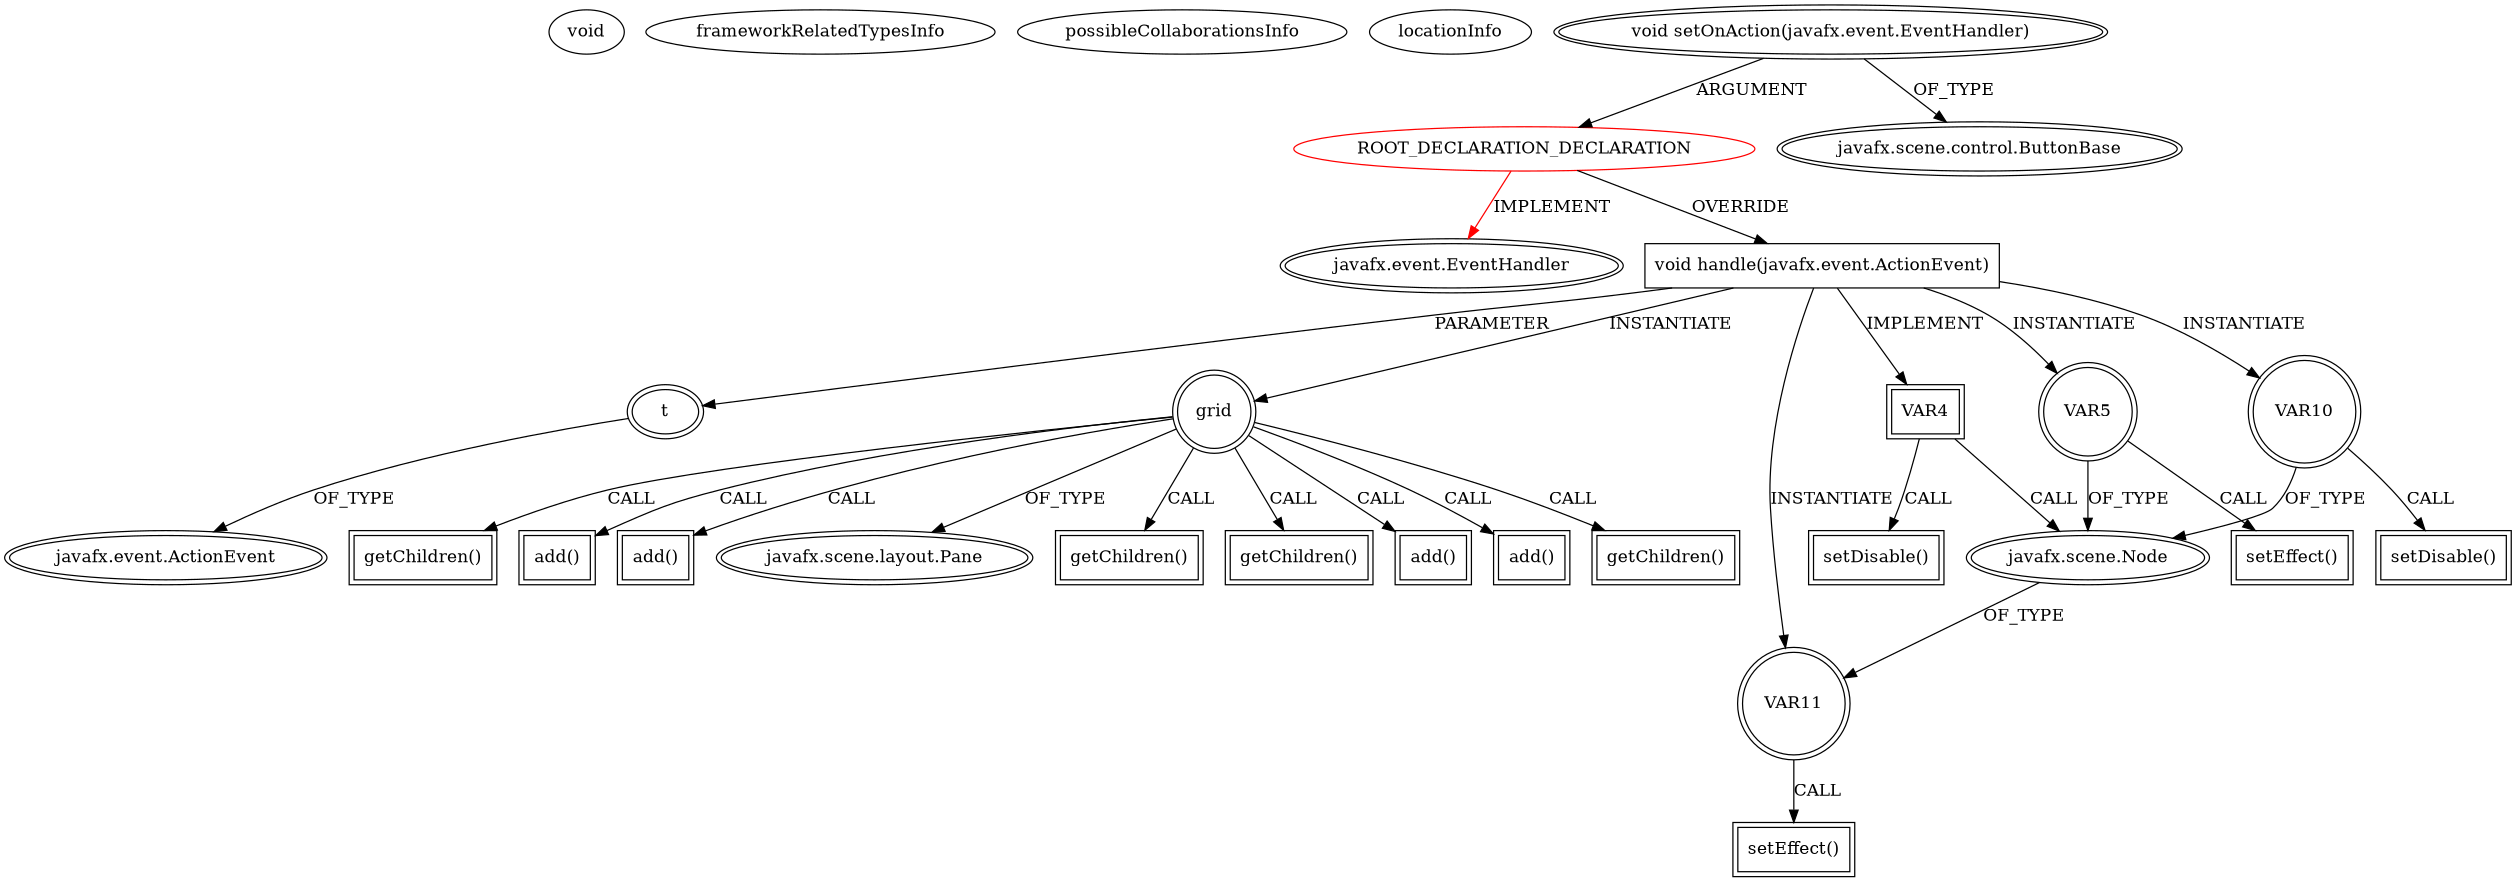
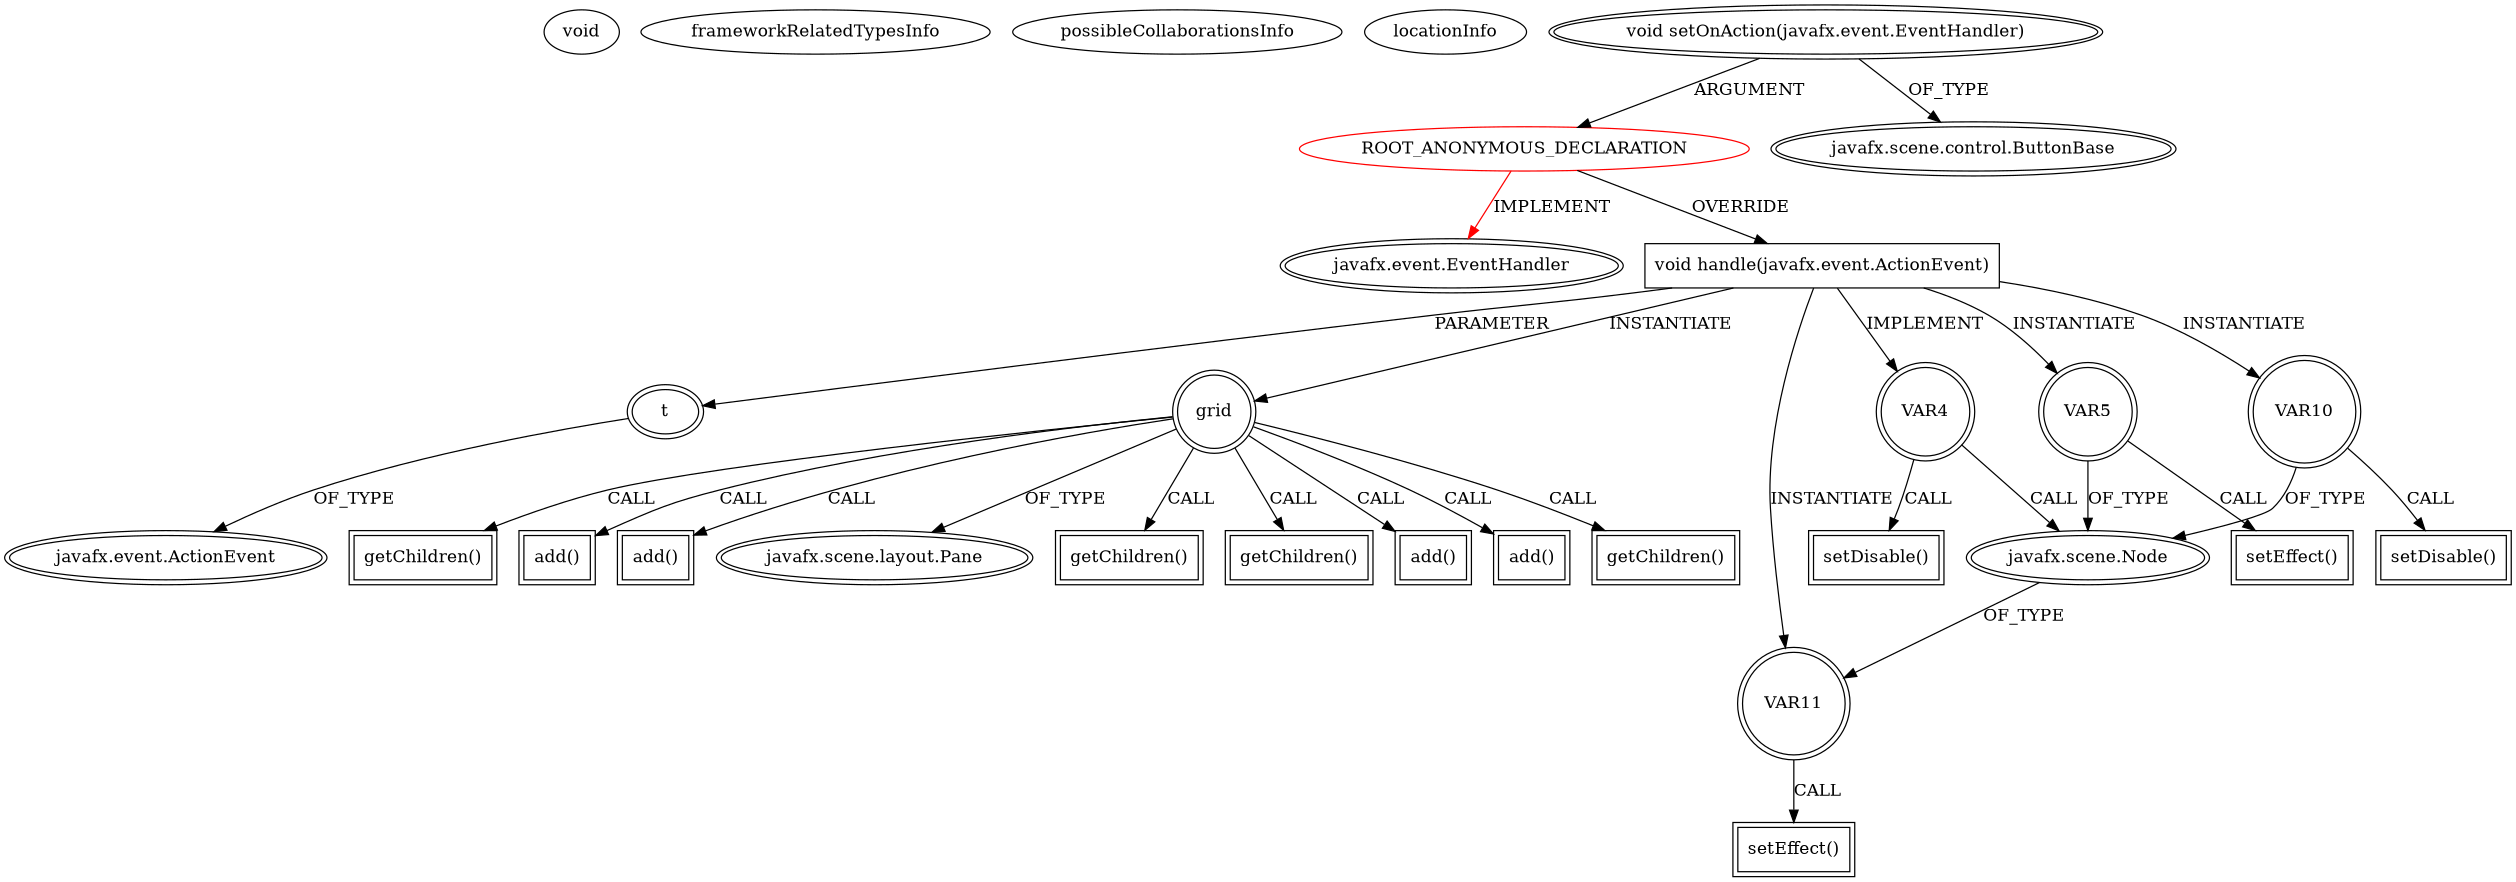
(1524, 149) -> (1524, 149)
(1925, 412) -> (1925, 412)
